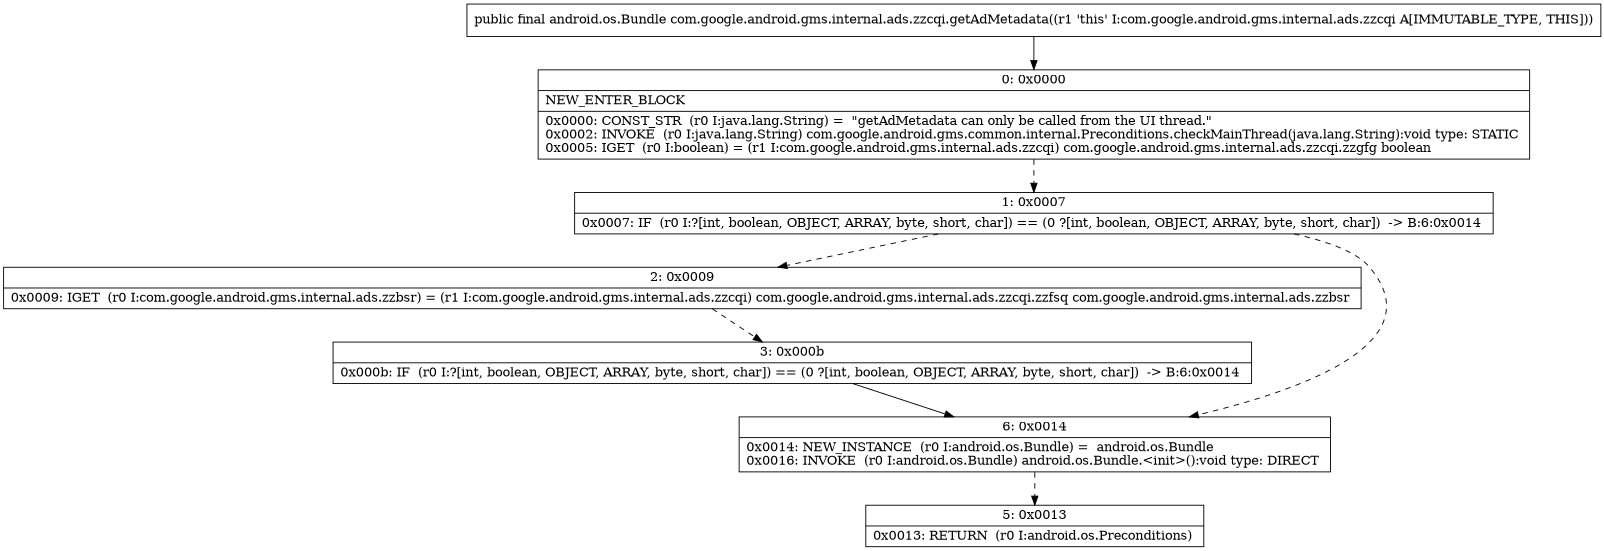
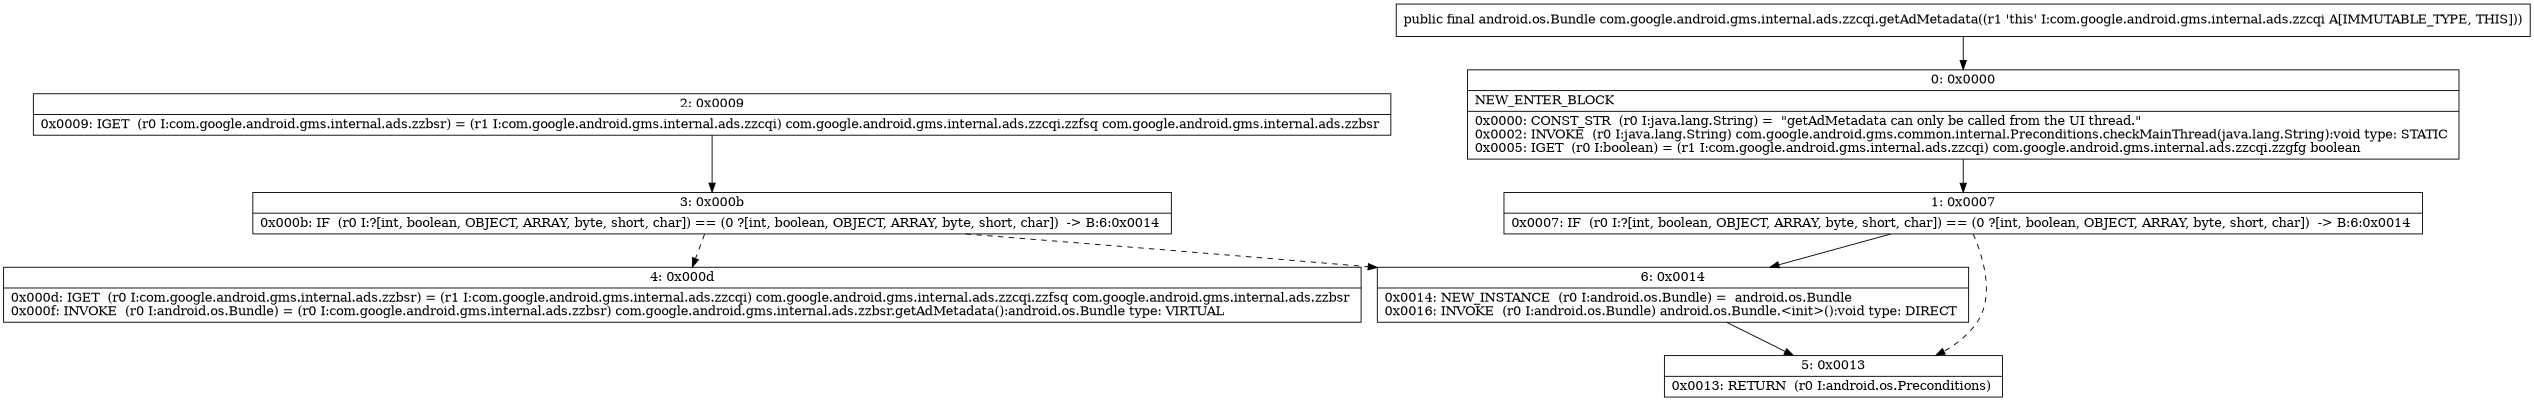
(1034, 171) -> (1963, 171)
(863, 250) -> (1985, 300)
none -> (682, 295)
(733, 323) -> (712, 159)
(1361, 349) -> (1835, 249)
(899, 399) -> (1167, 250)
(1035, 484) -> (1756, 337)
